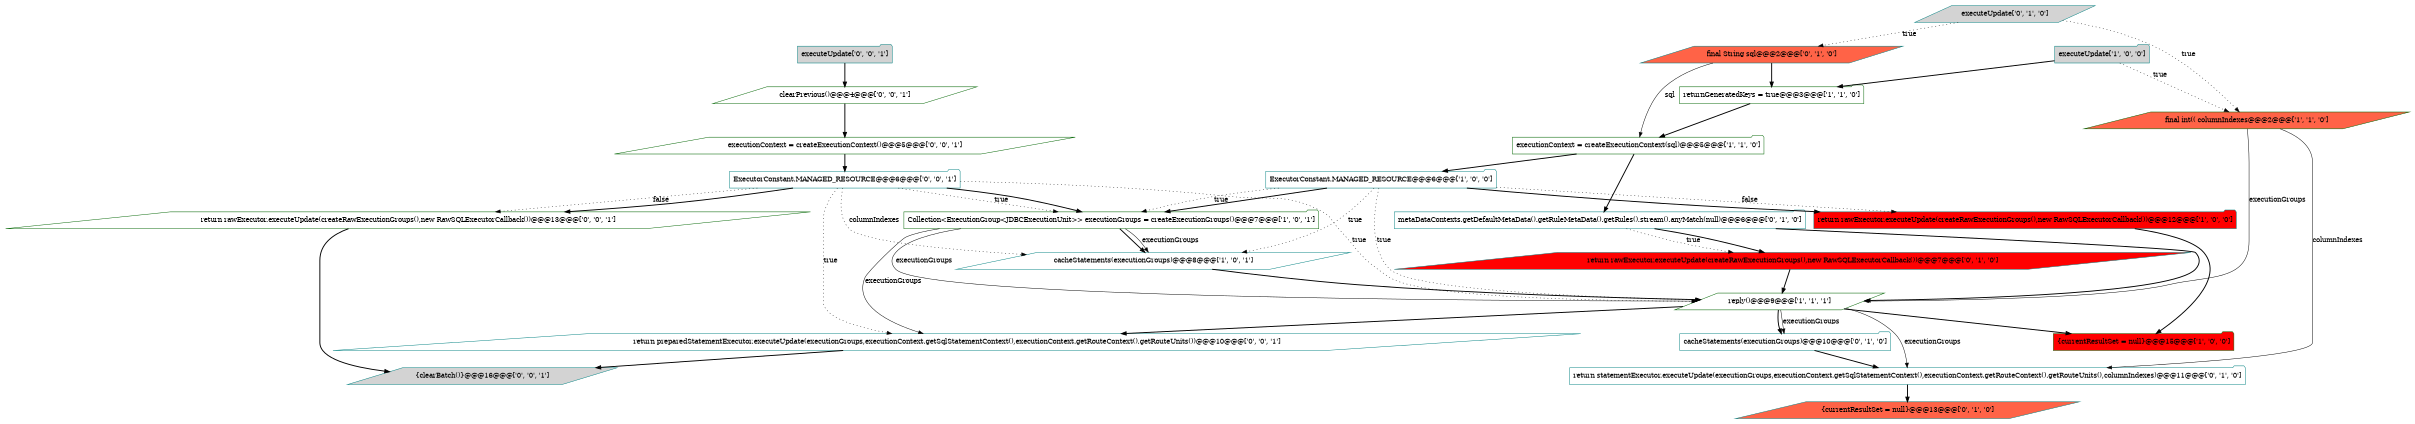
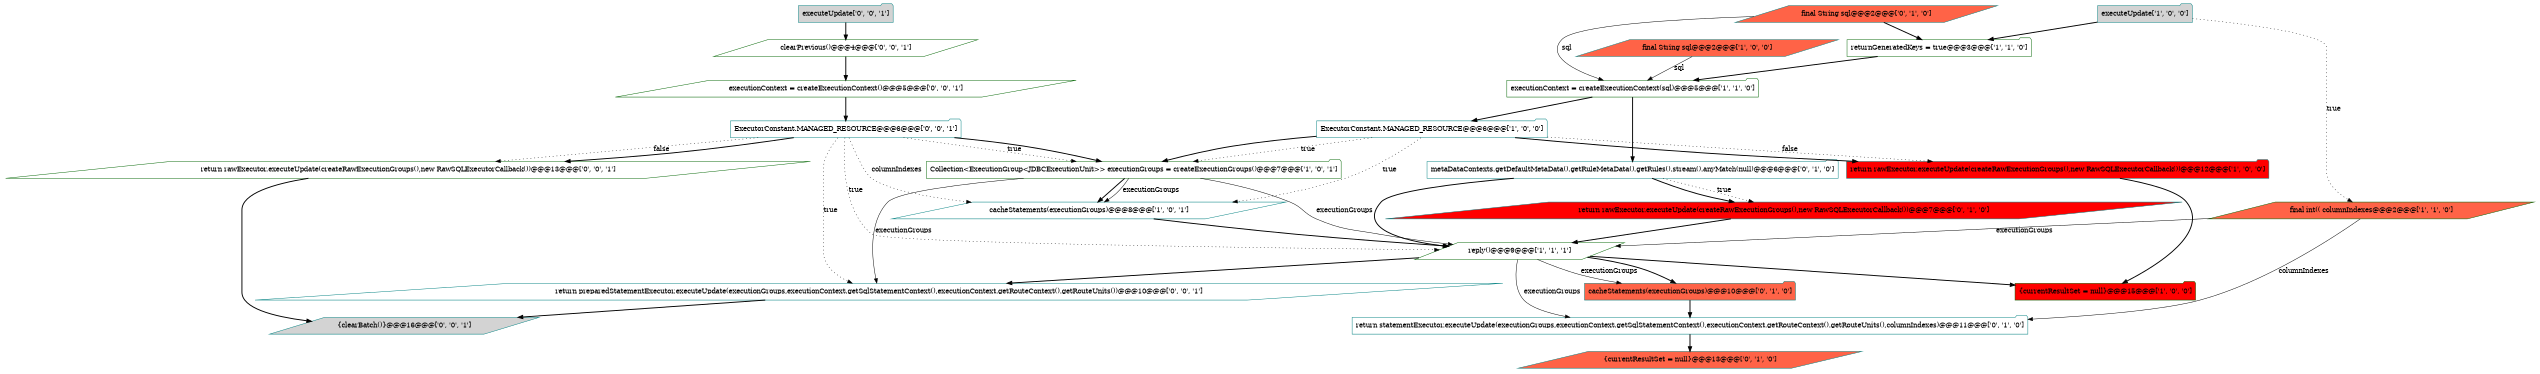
(2005, 14) -> none
none -> (1707, 48)
(1489, 289) -> none
(1785, 342) -> (1690, 292)
